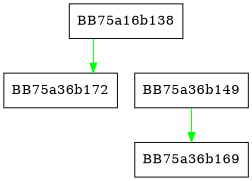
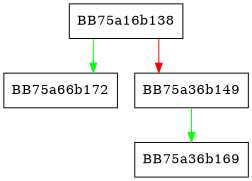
none -> (159, 51)
(61, 90) -> (61, 90)
